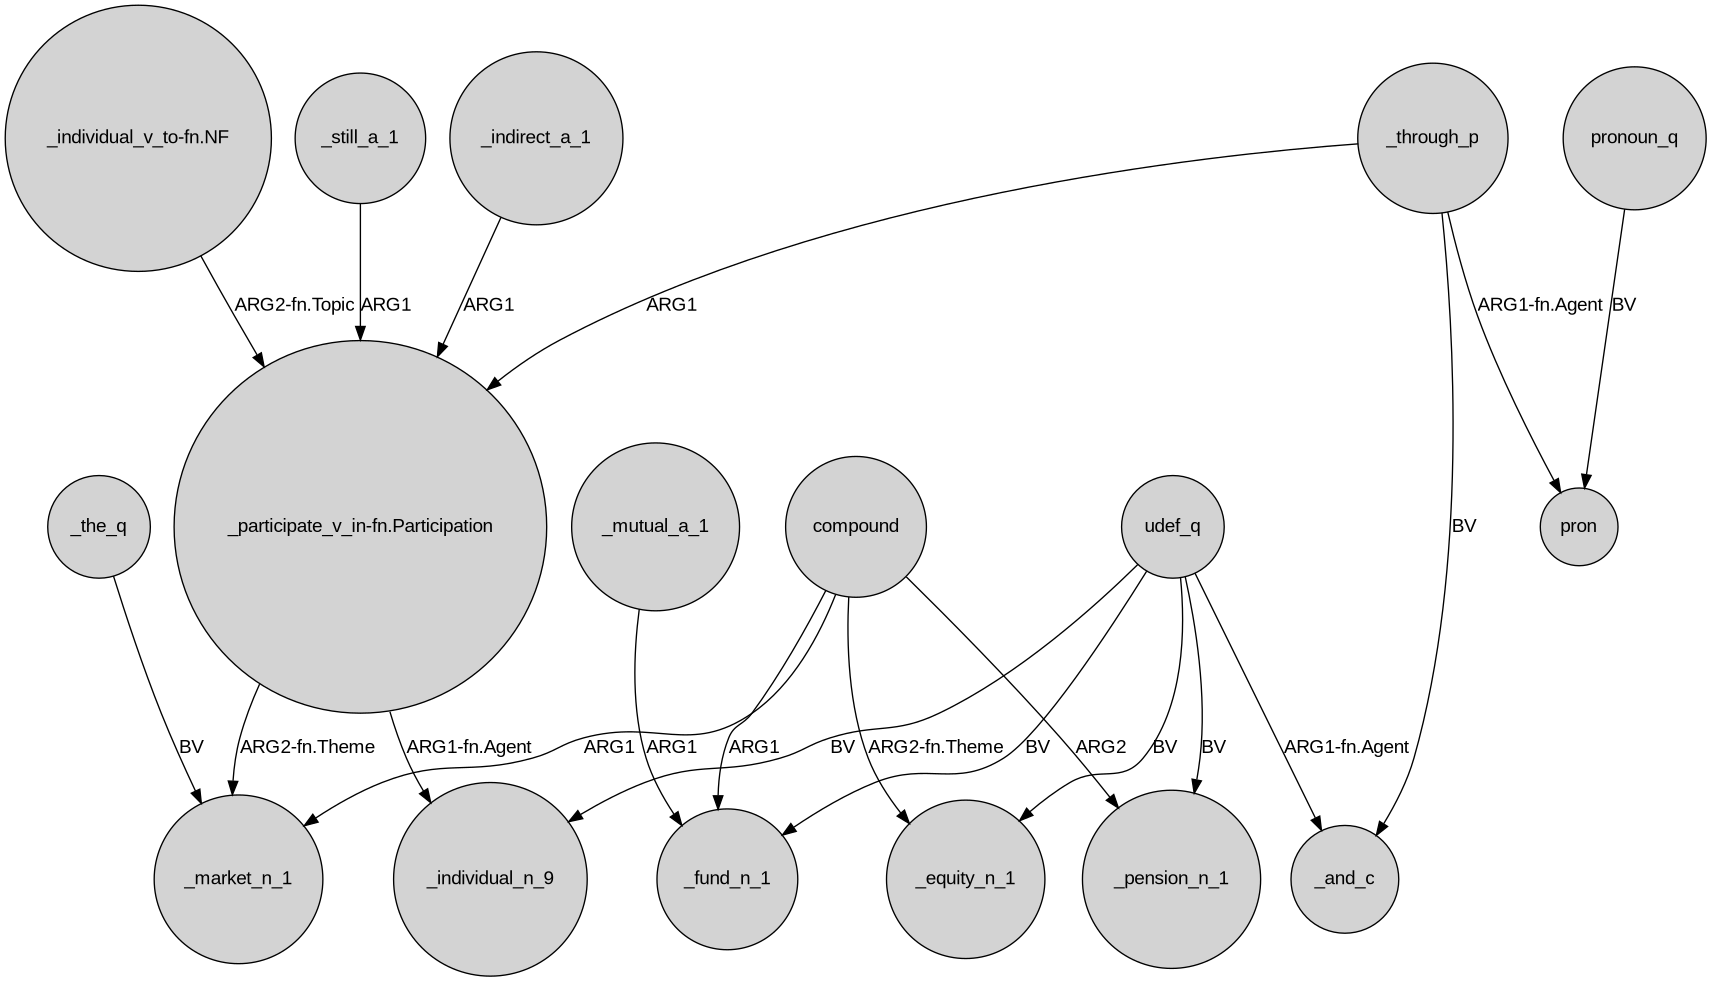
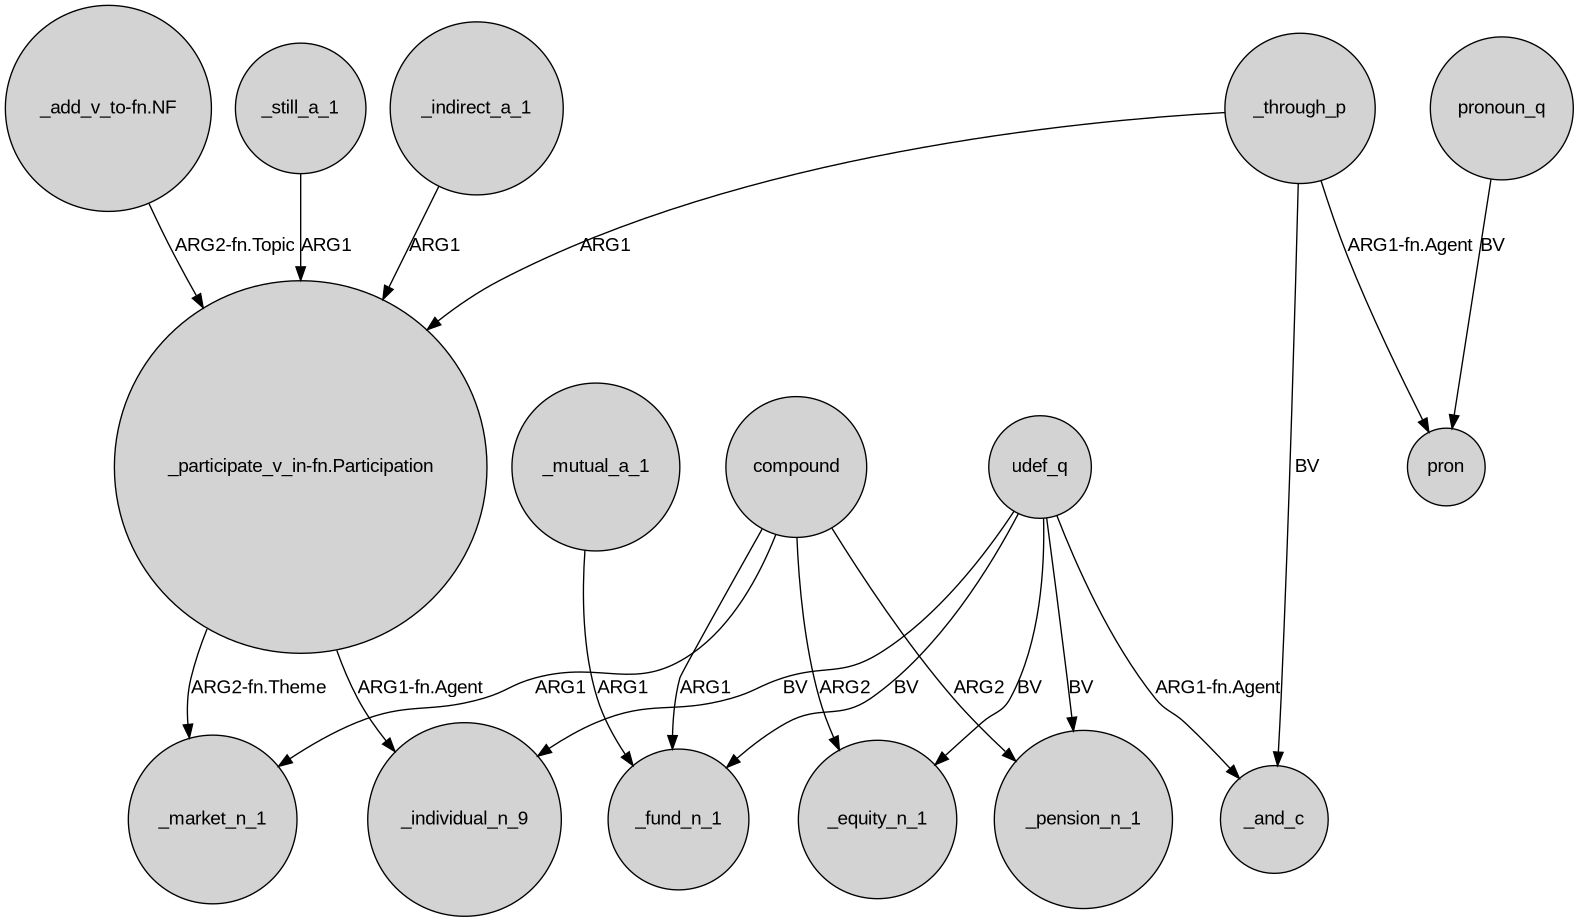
(138, 138) -> (108, 108)
(99, 527) -> none
(936, 748) -> (845, 688)
